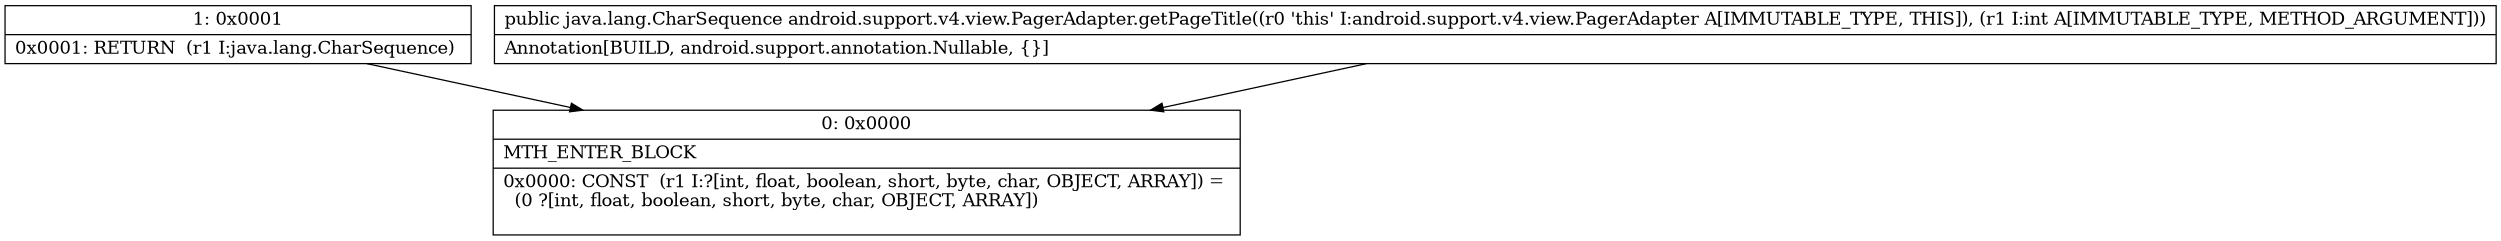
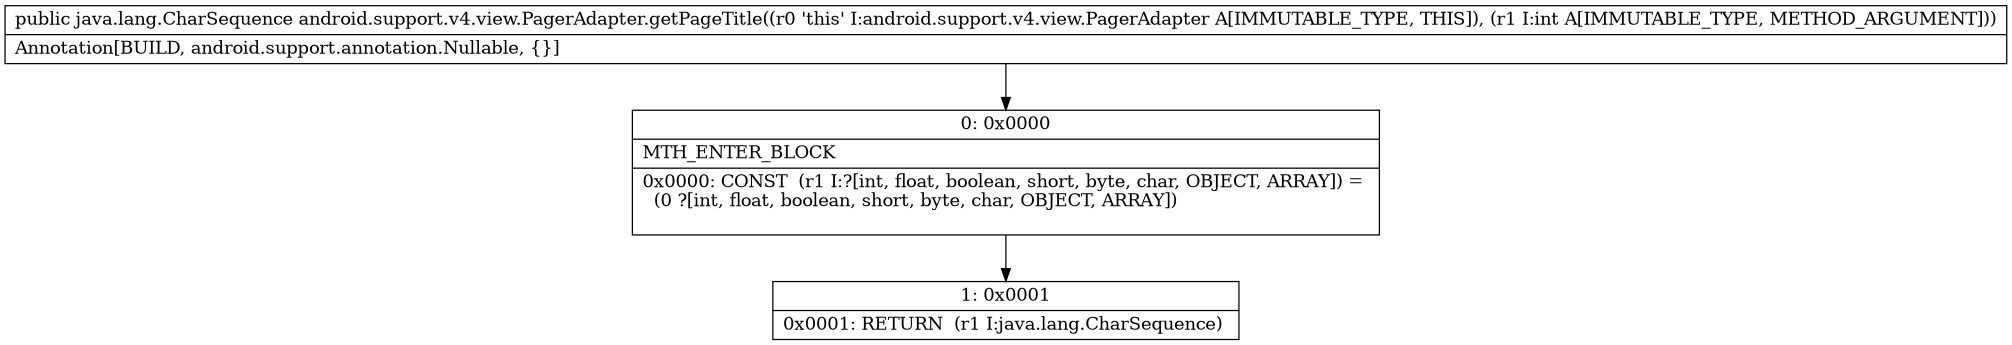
(469, 86) -> (1006, 252)
